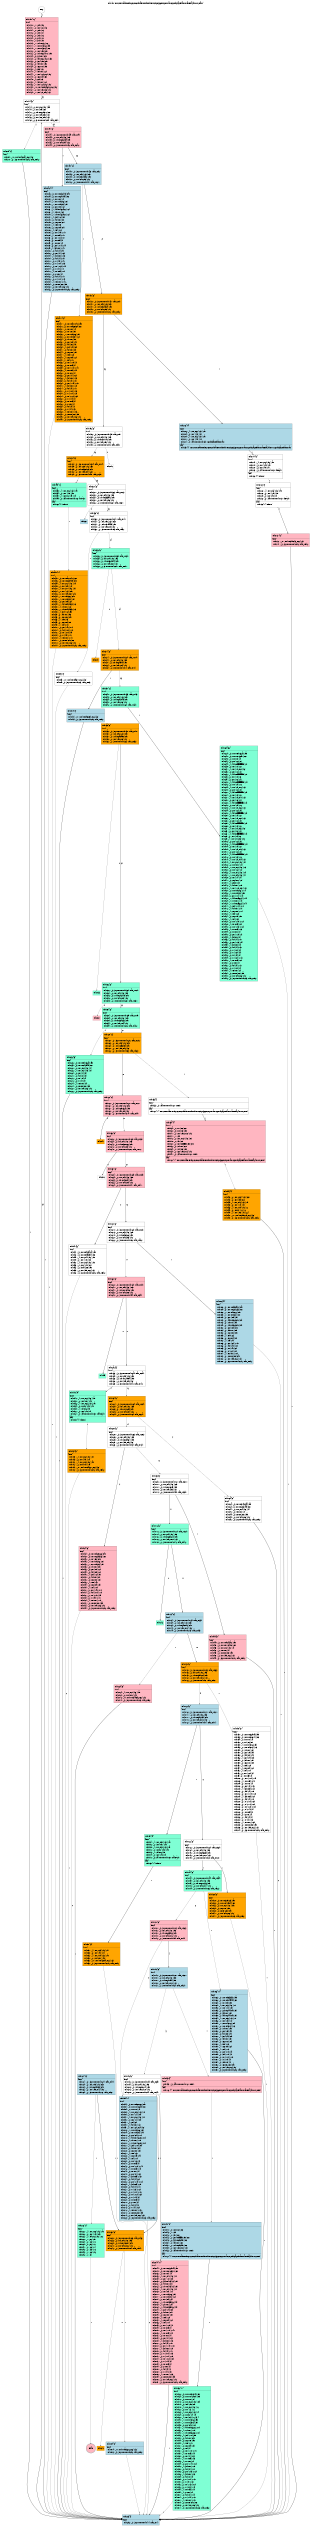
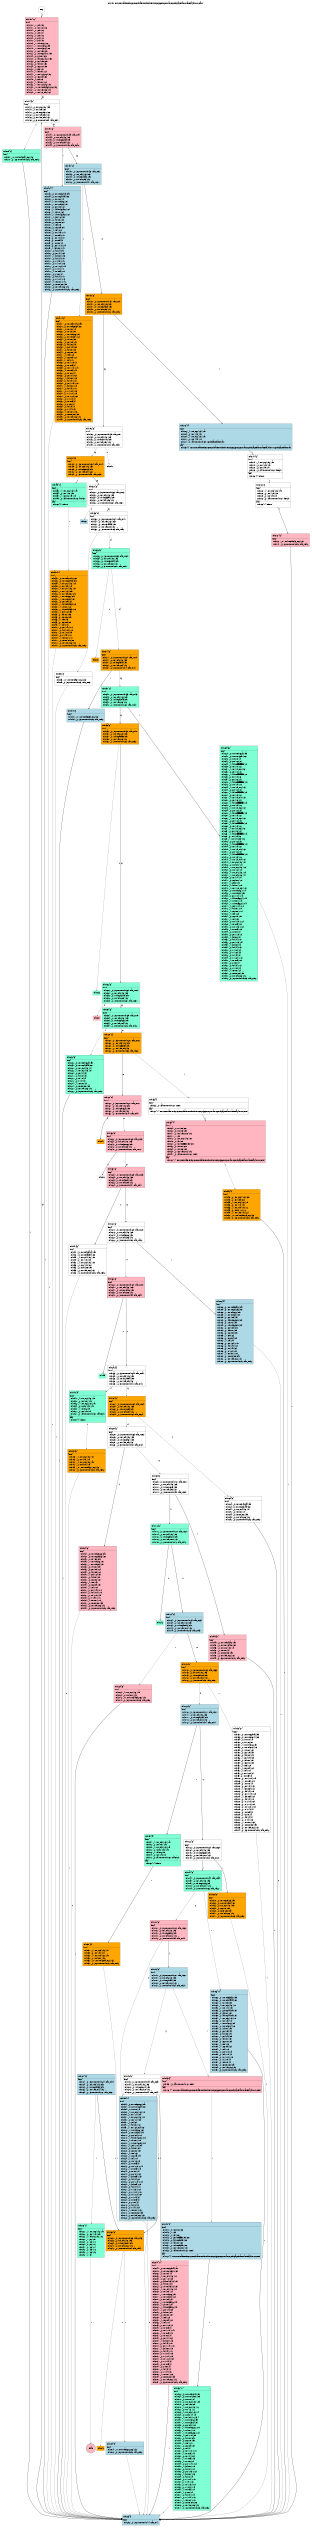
none -> (120, 715)
